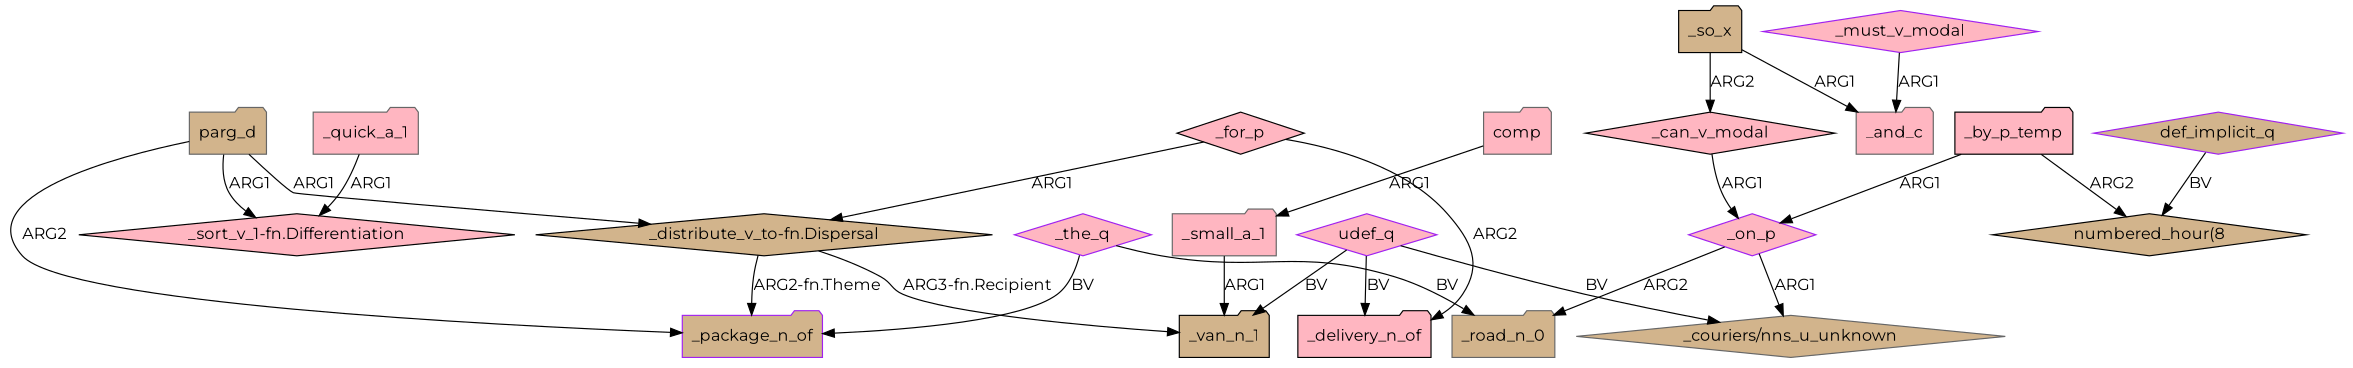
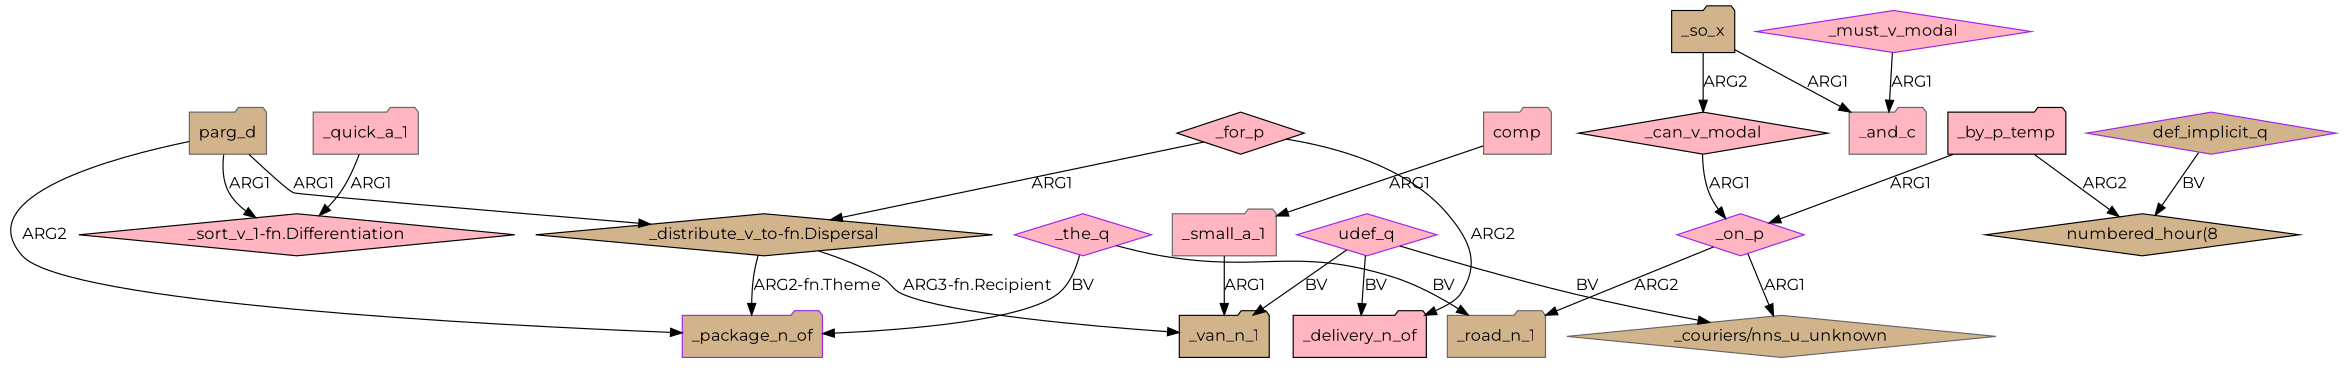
(1503, 336) -> (1496, 336)
